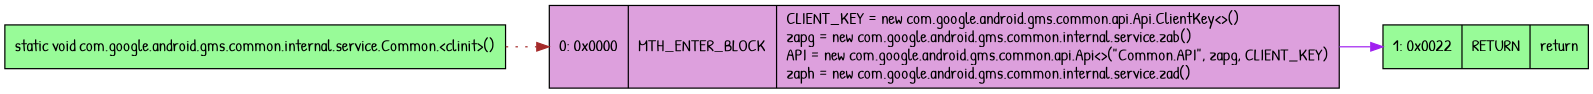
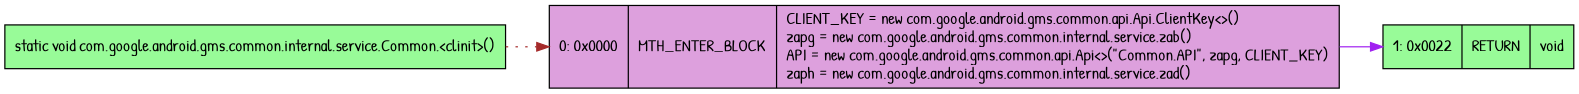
(1559, 46) -> (1552, 46)
